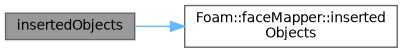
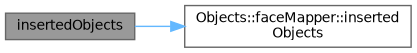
(291, 26) -> (298, 26)
